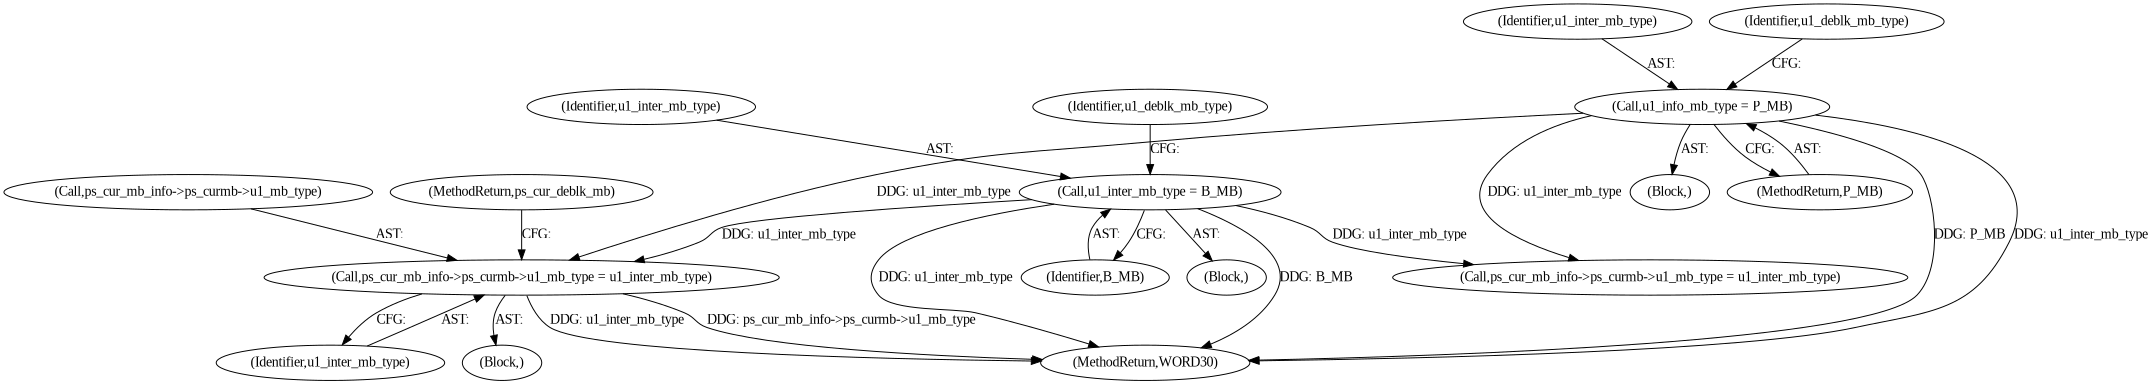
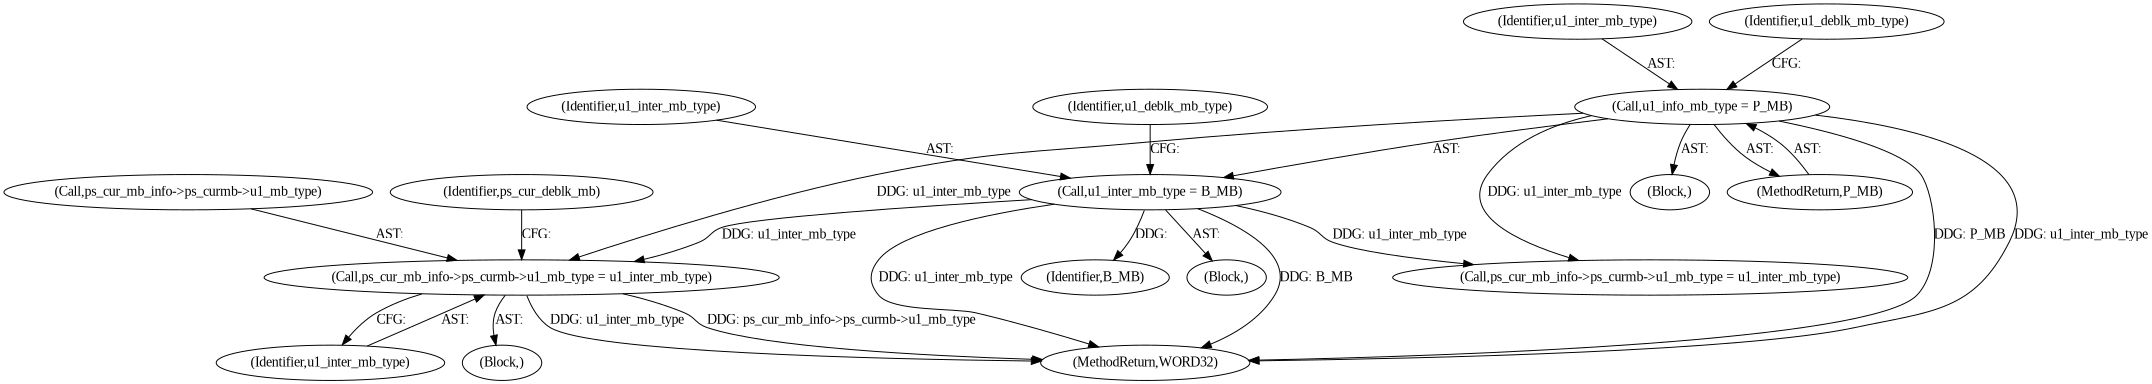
(1762, 150) -> (1762, 150)
(522, 192) -> (522, 192)
(1089, 235) -> (1420, 144)
(1153, 235) -> (1153, 235)
(1145, 363) -> (1145, 363)
